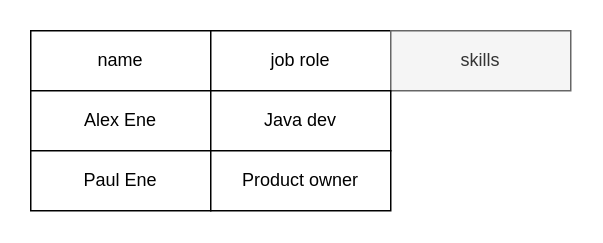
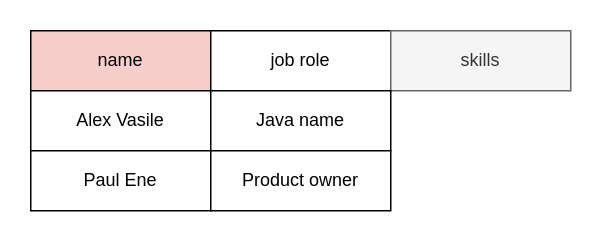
(121, 61) -> (121, 61)
(121, 121) -> (121, 121)
(301, 121) -> (301, 121)
